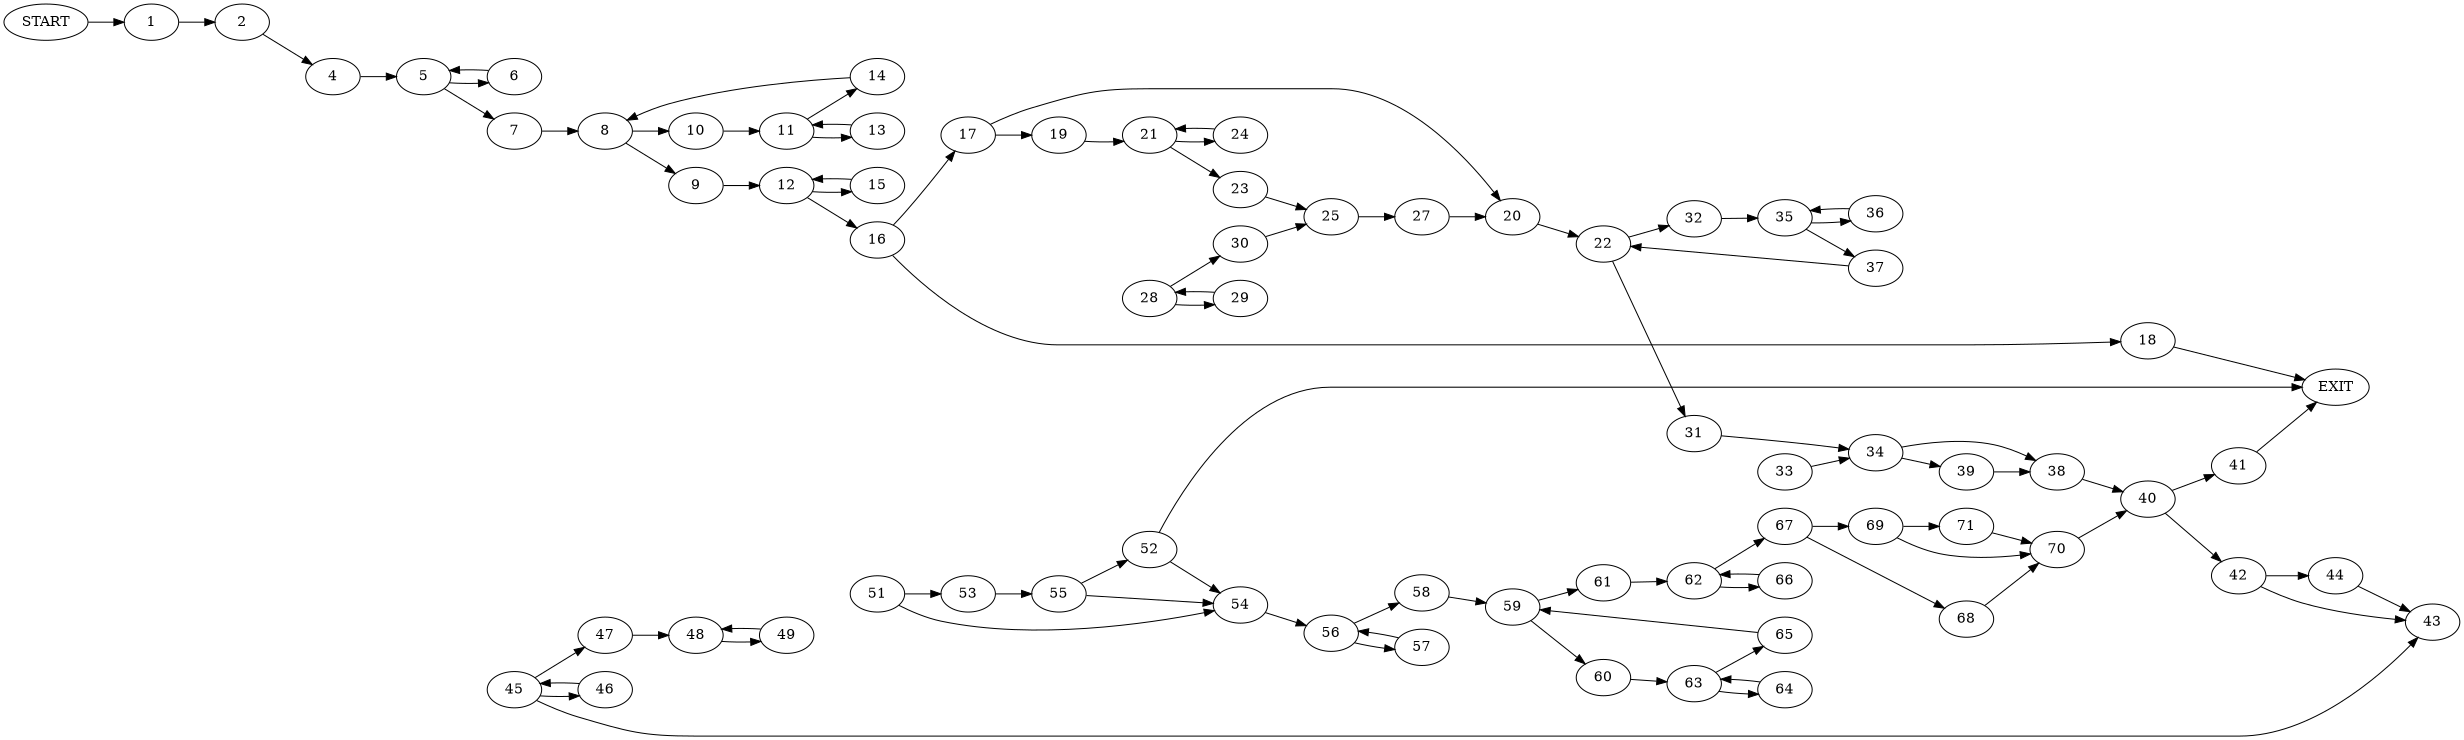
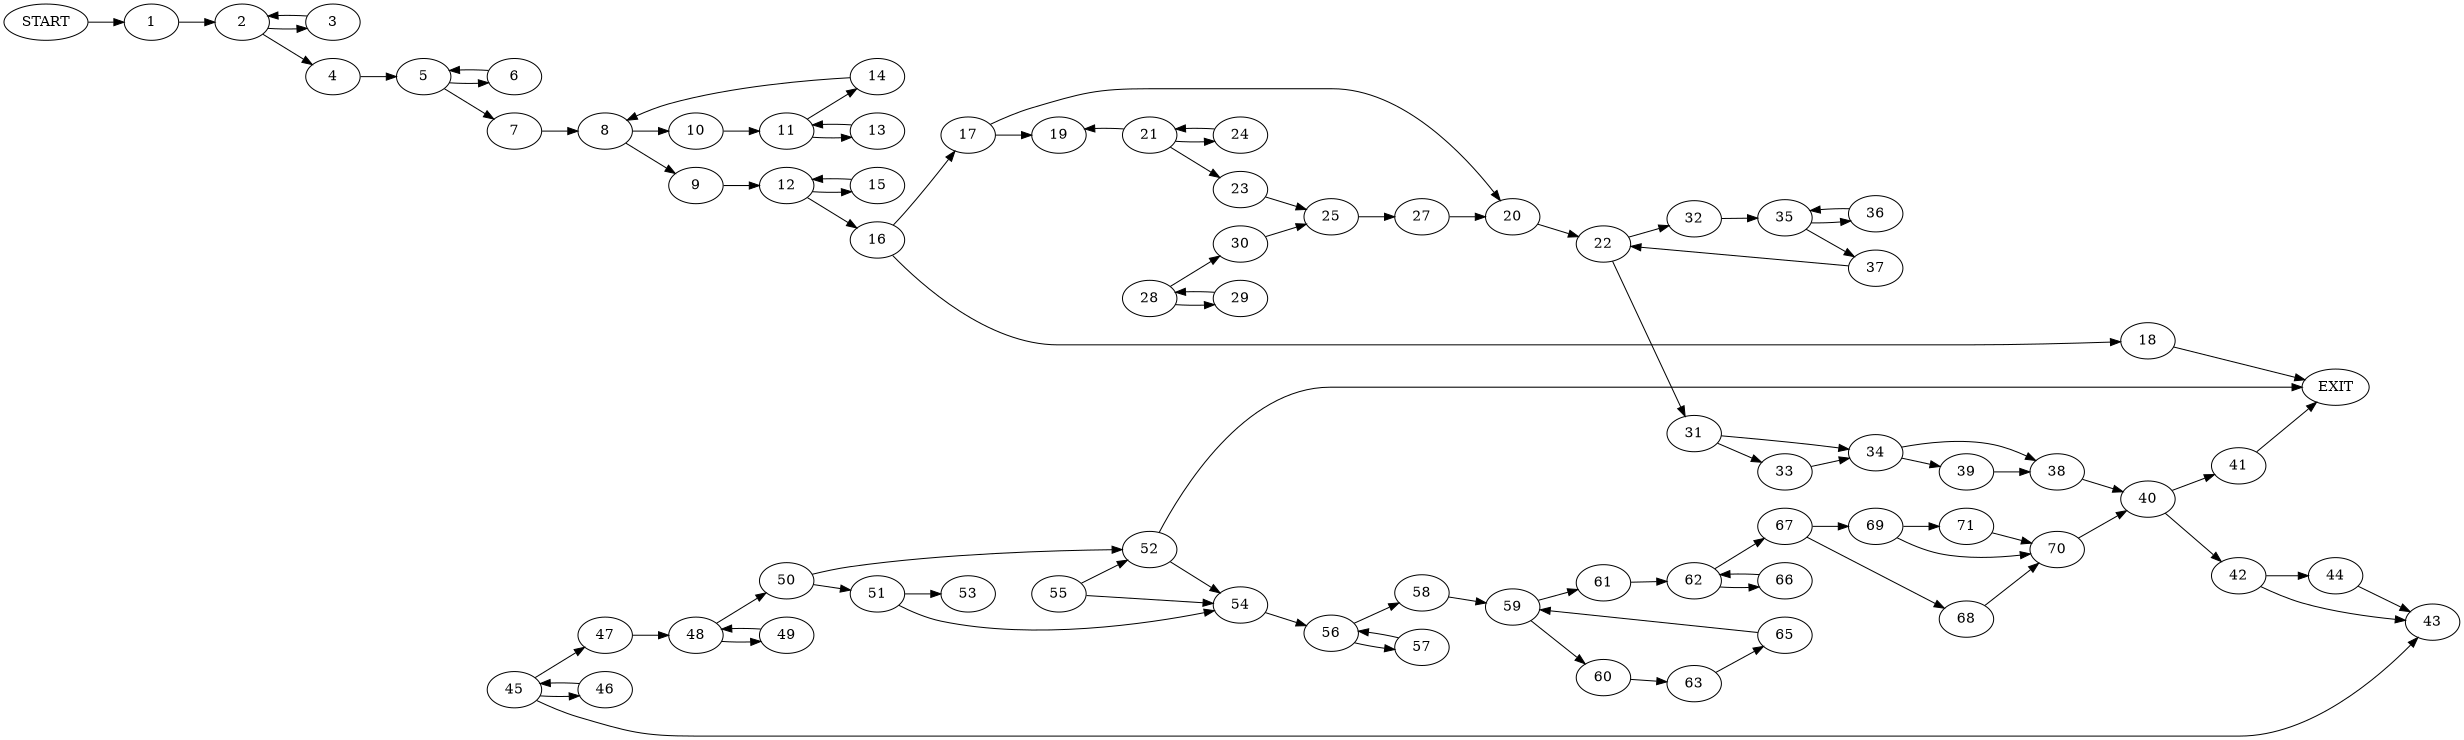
none -> (333, 22)
(1099, 142) -> (1109, 128)
none -> (1735, 451)
none -> (787, 581)
(1009, 594) -> none
(1785, 690) -> none
